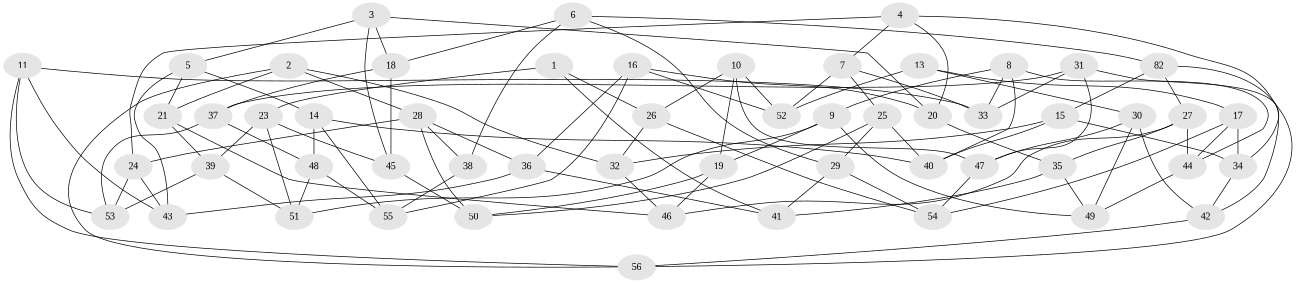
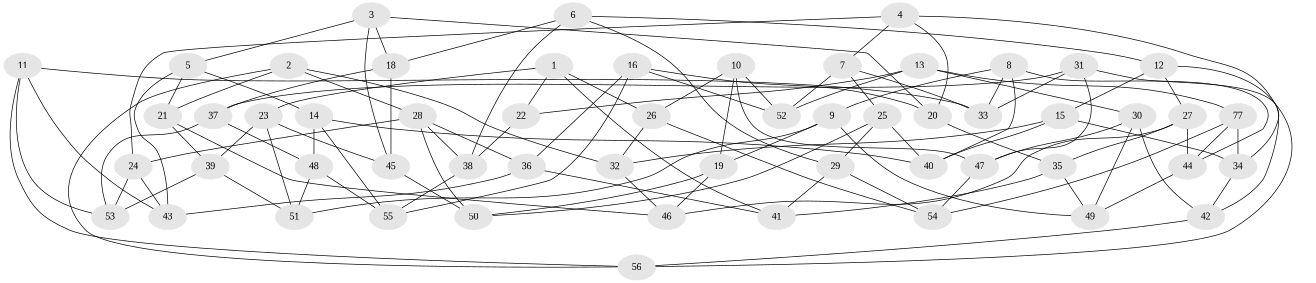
(1159, 66) -> (1159, 66)
none -> (521, 116)
(1238, 116) -> (1238, 116)
